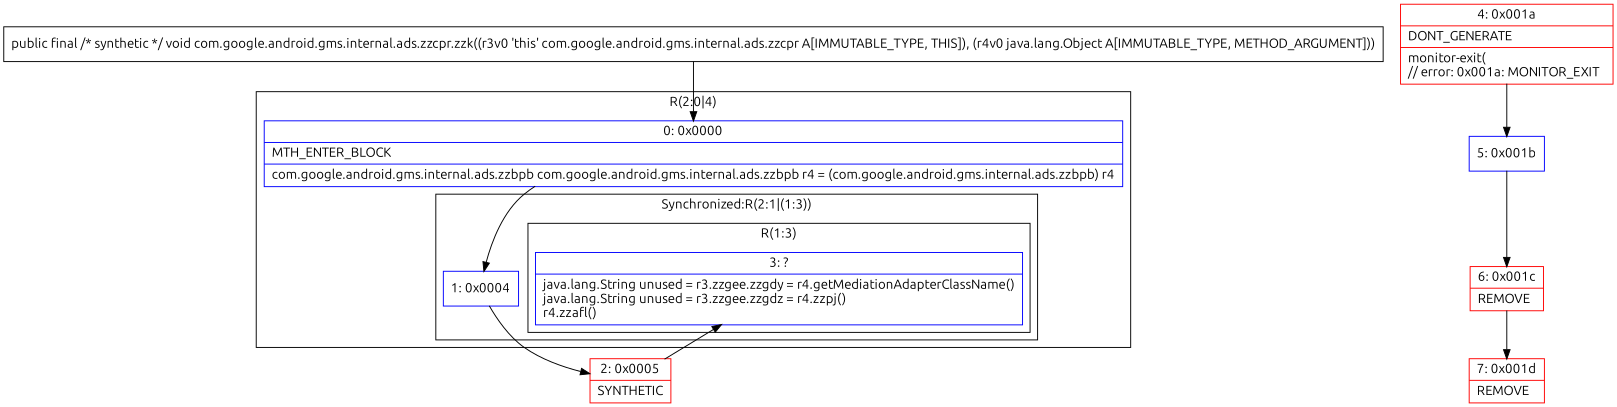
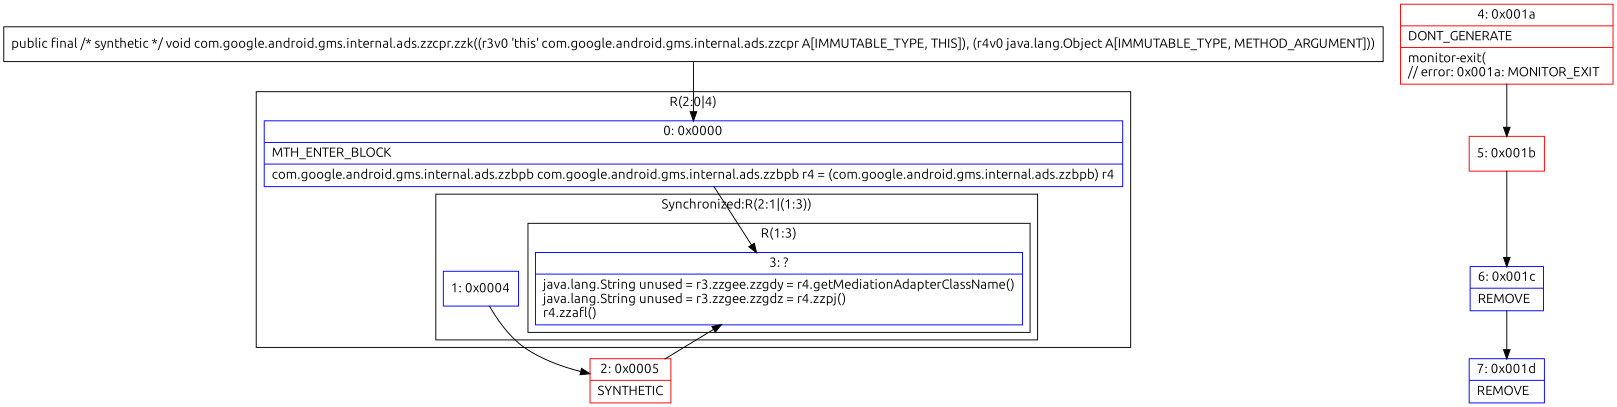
(1507, 154) -> (1507, 154)
(503, 219) -> (733, 216)
(1507, 289) -> (1507, 289)
(1507, 381) -> (1507, 381)
